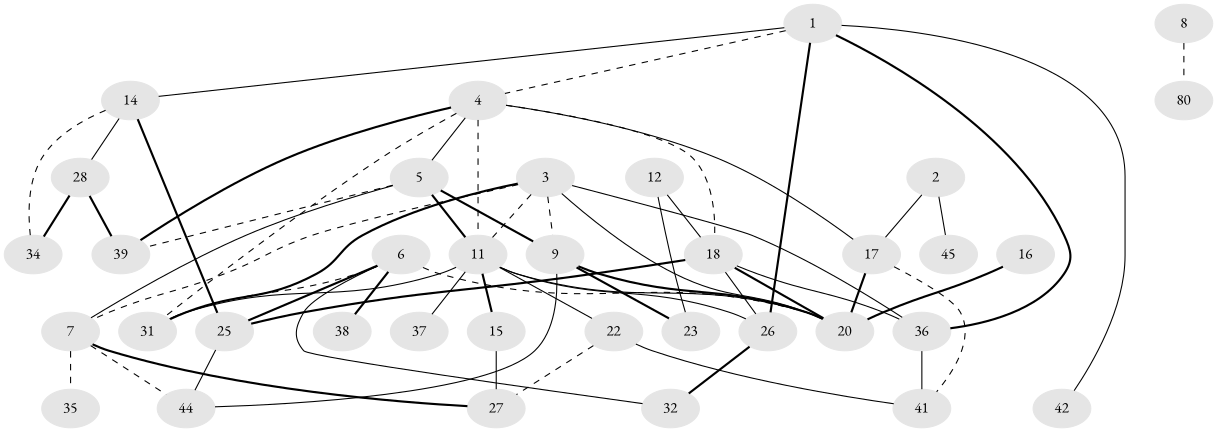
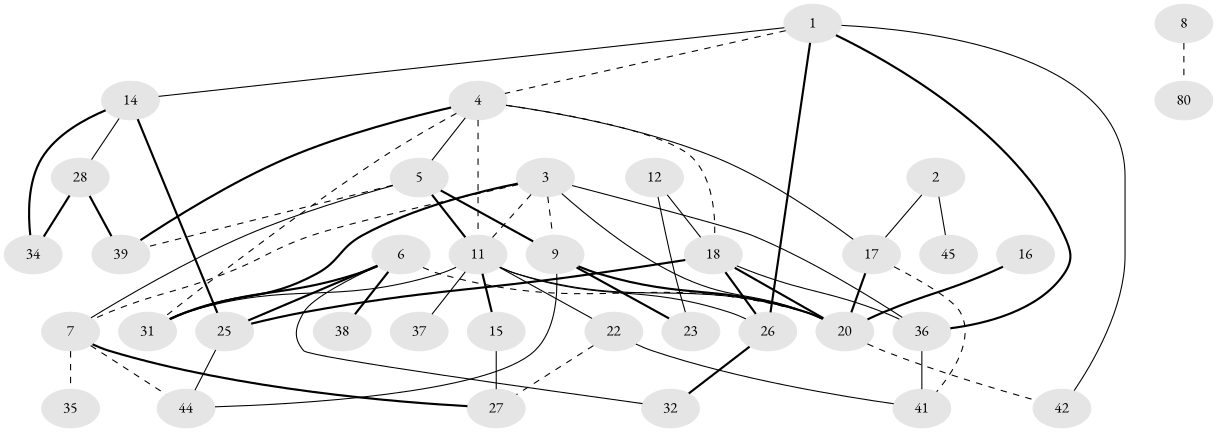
(42, 157) -> (42, 157)
(305, 287) -> (305, 287)
(737, 288) -> (737, 288)
none -> (942, 372)
